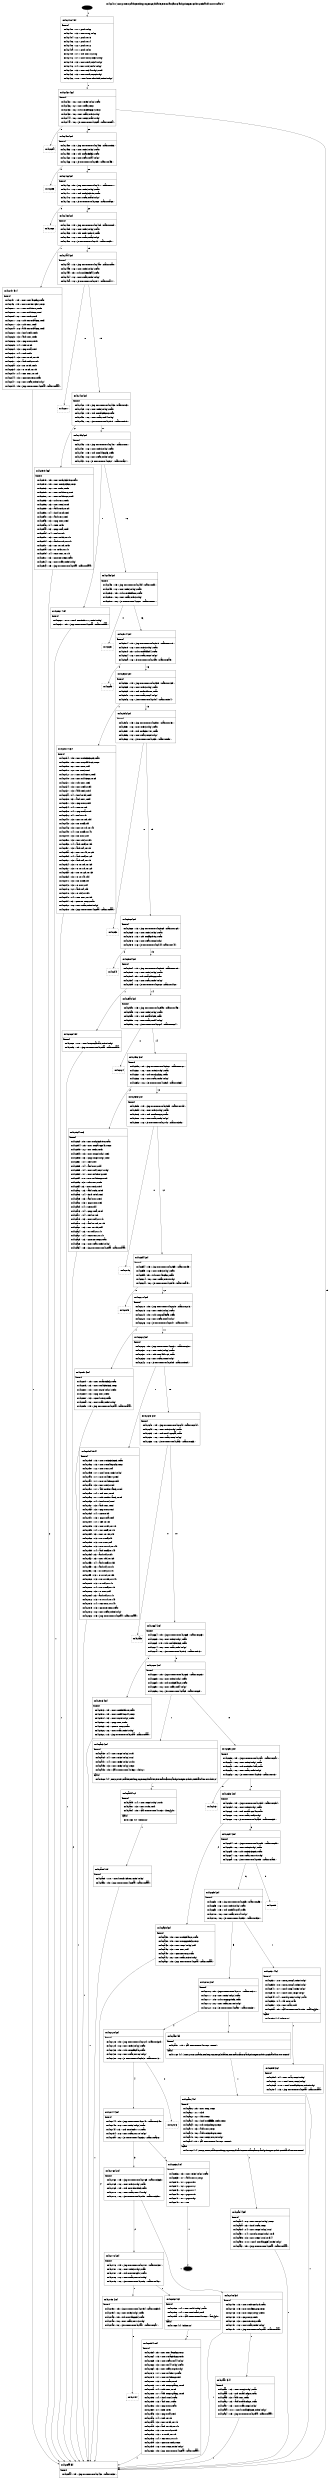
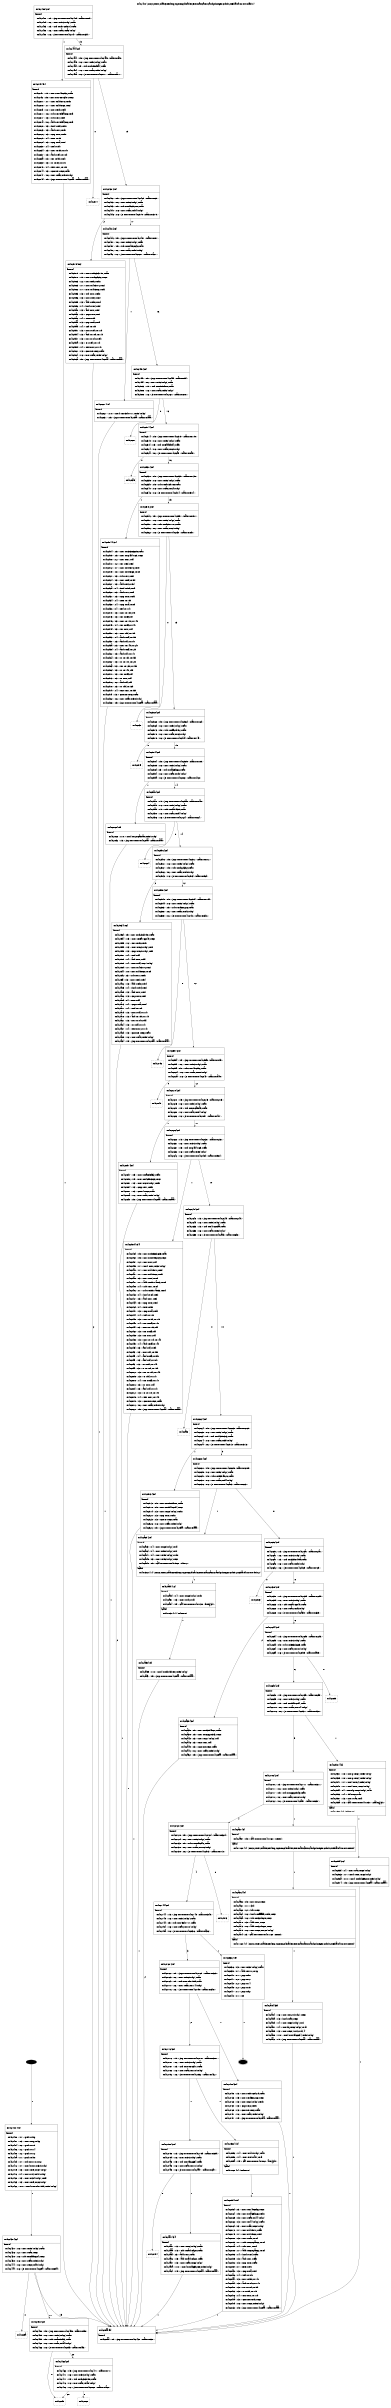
(87, 208) -> (66, 2394)
(249, 2354) -> (190, 2203)
